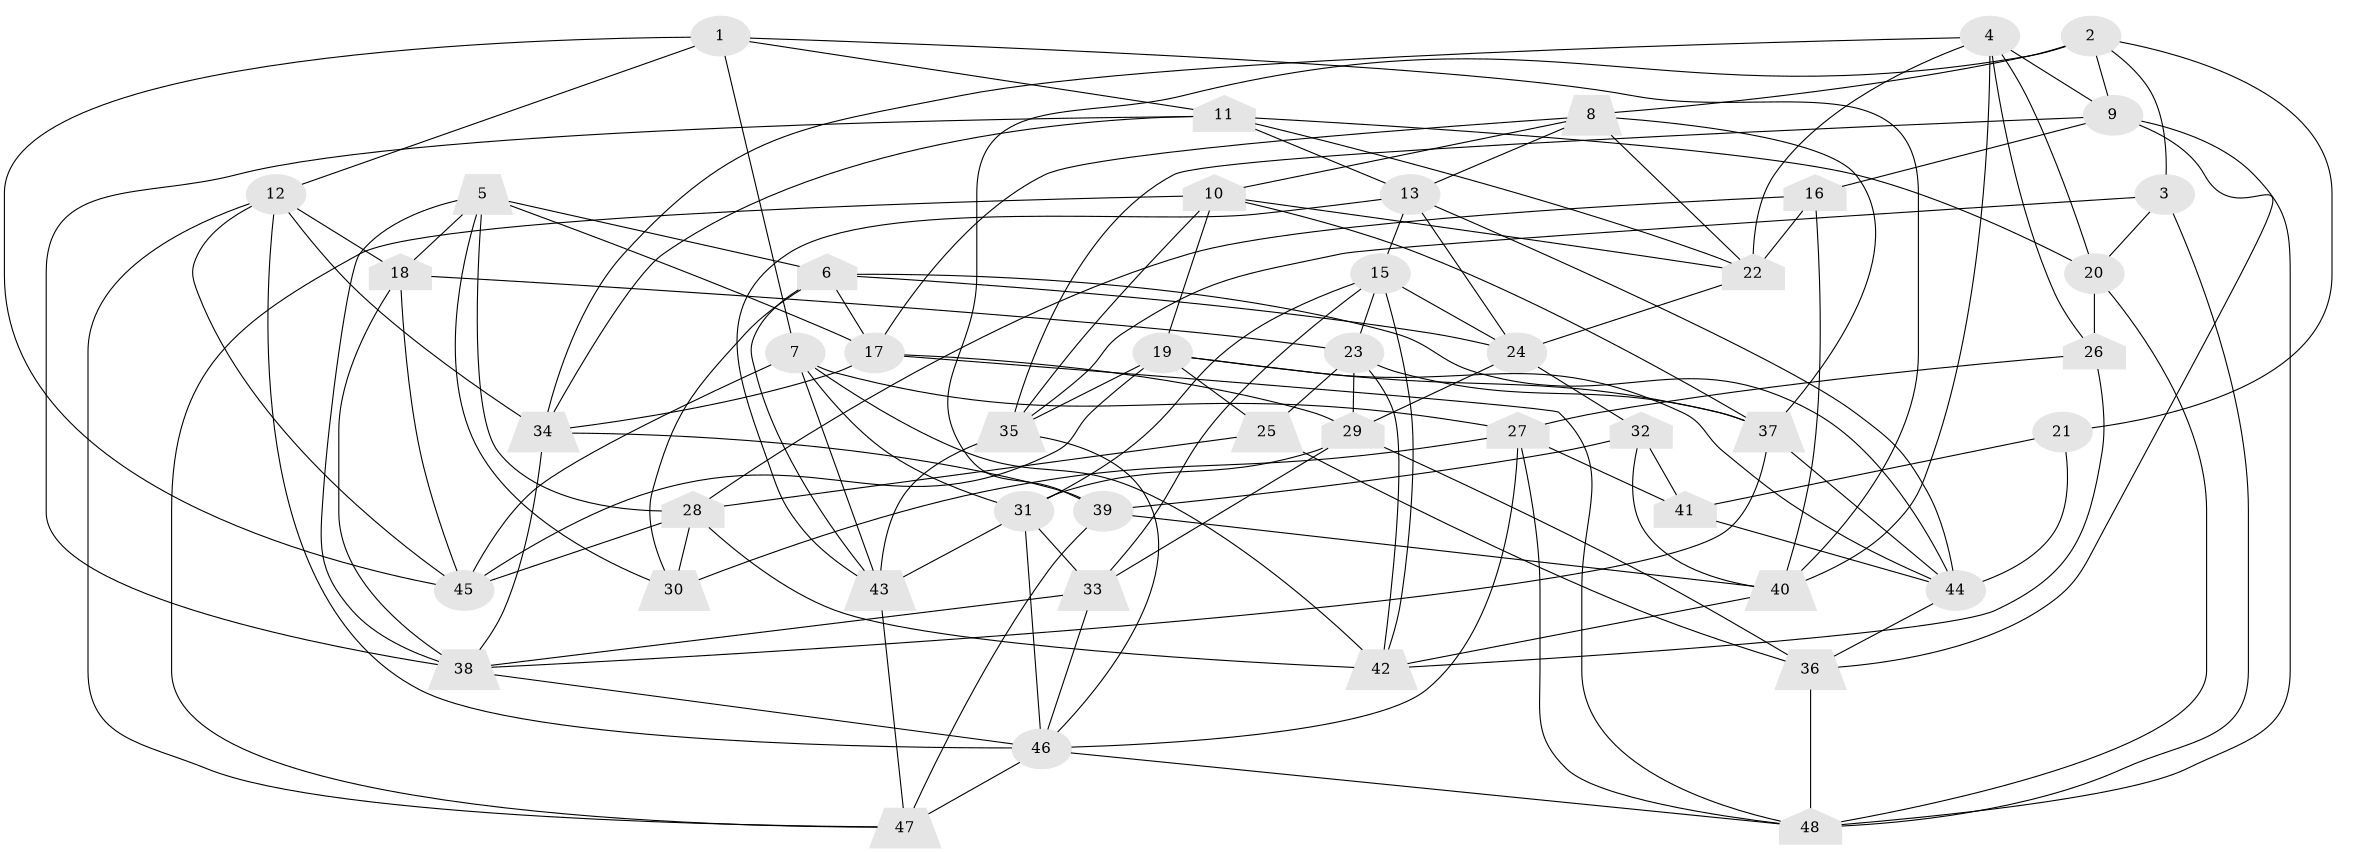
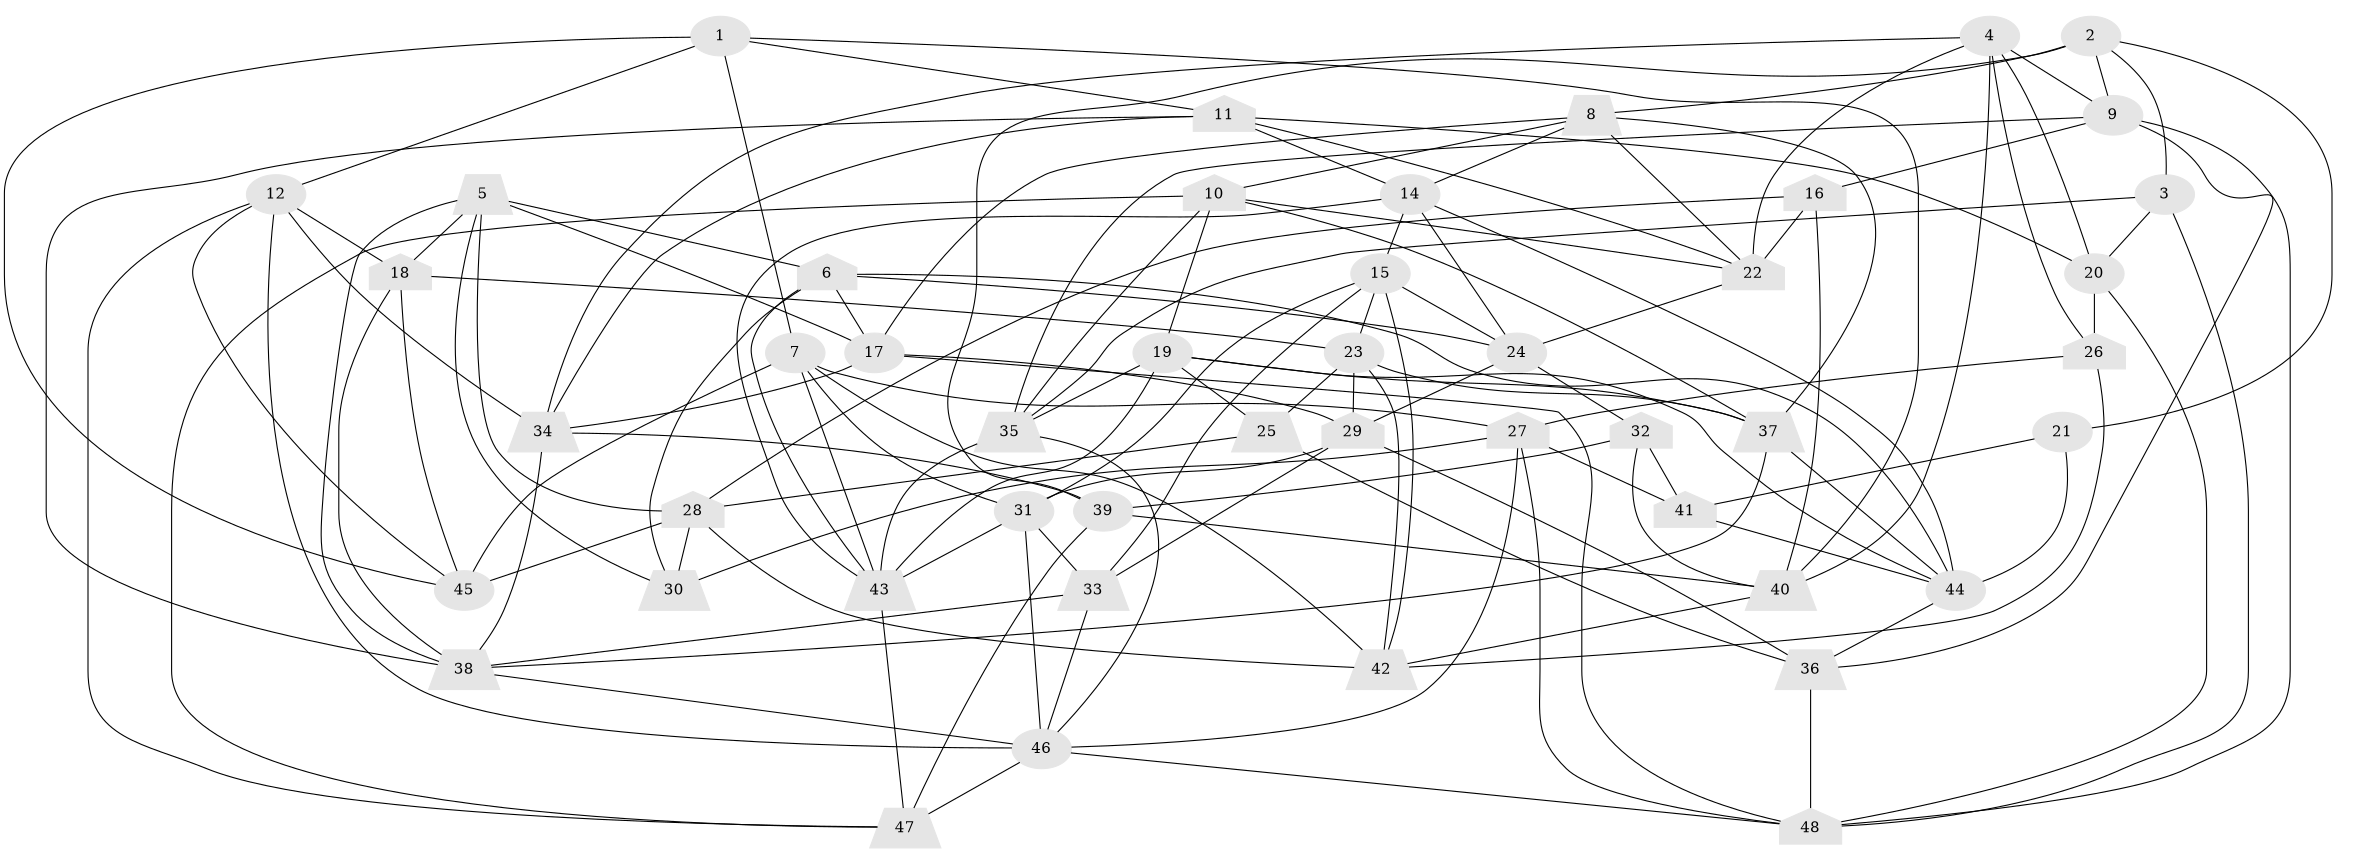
(1410, 194) -> (1410, 194)
(823, 479) -> (1030, 475)
